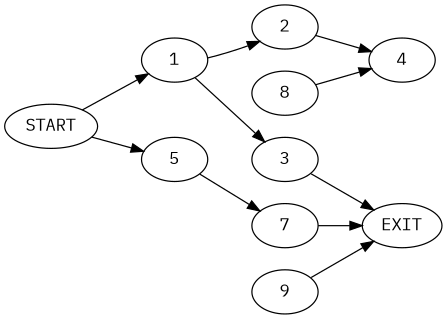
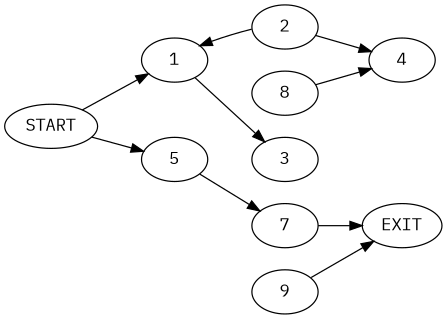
(228, 52) -> (232, 35)
(337, 189) -> none
